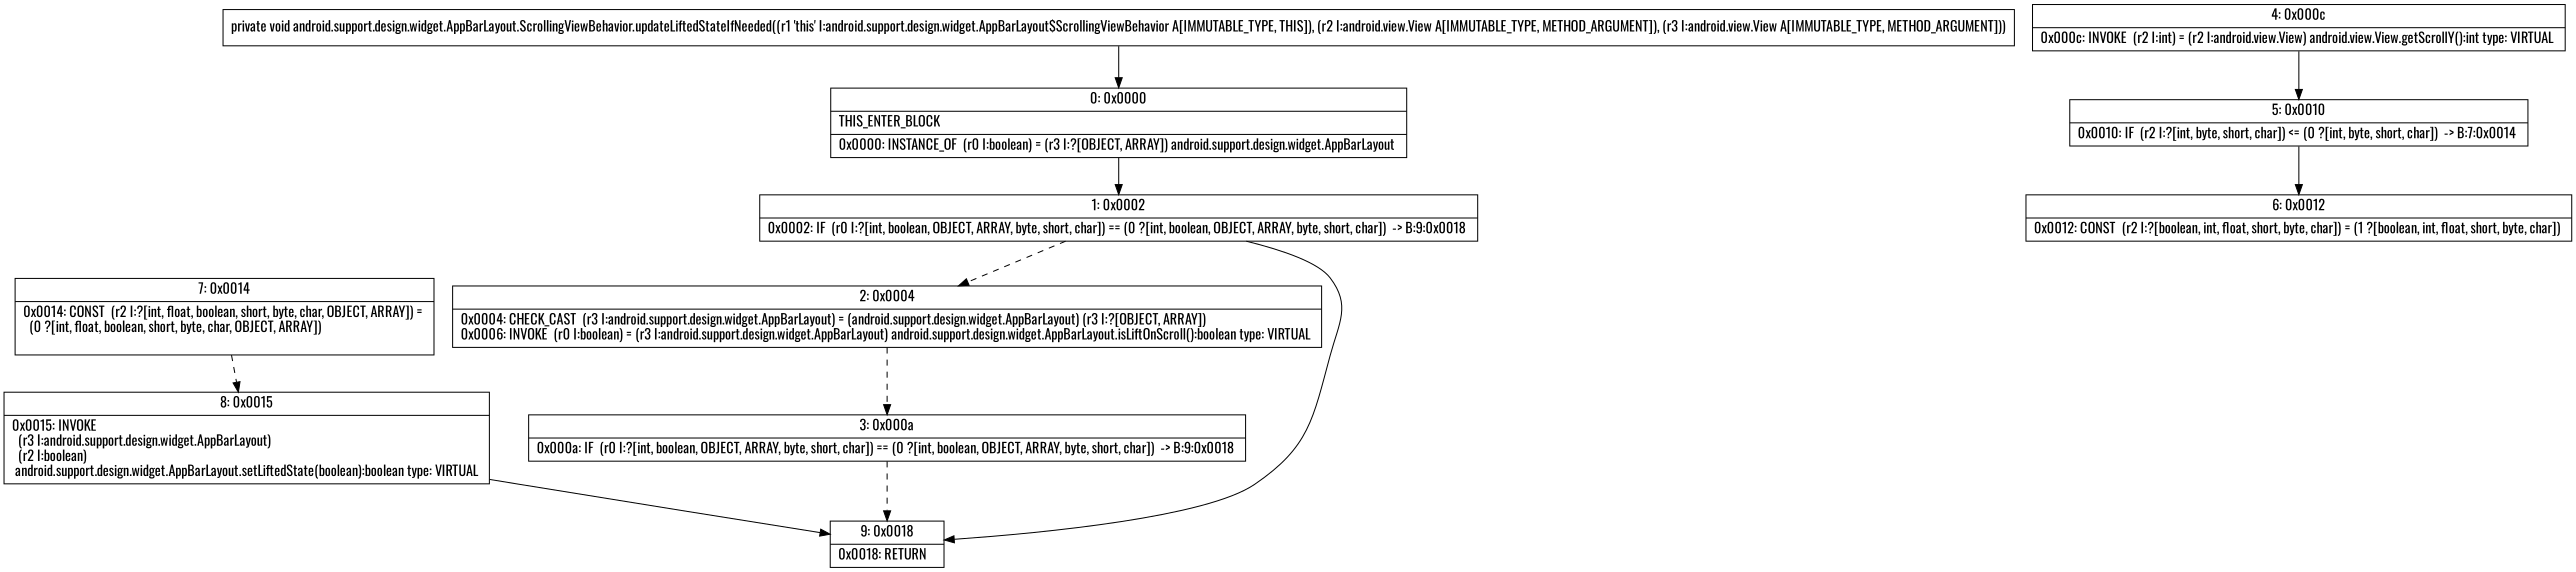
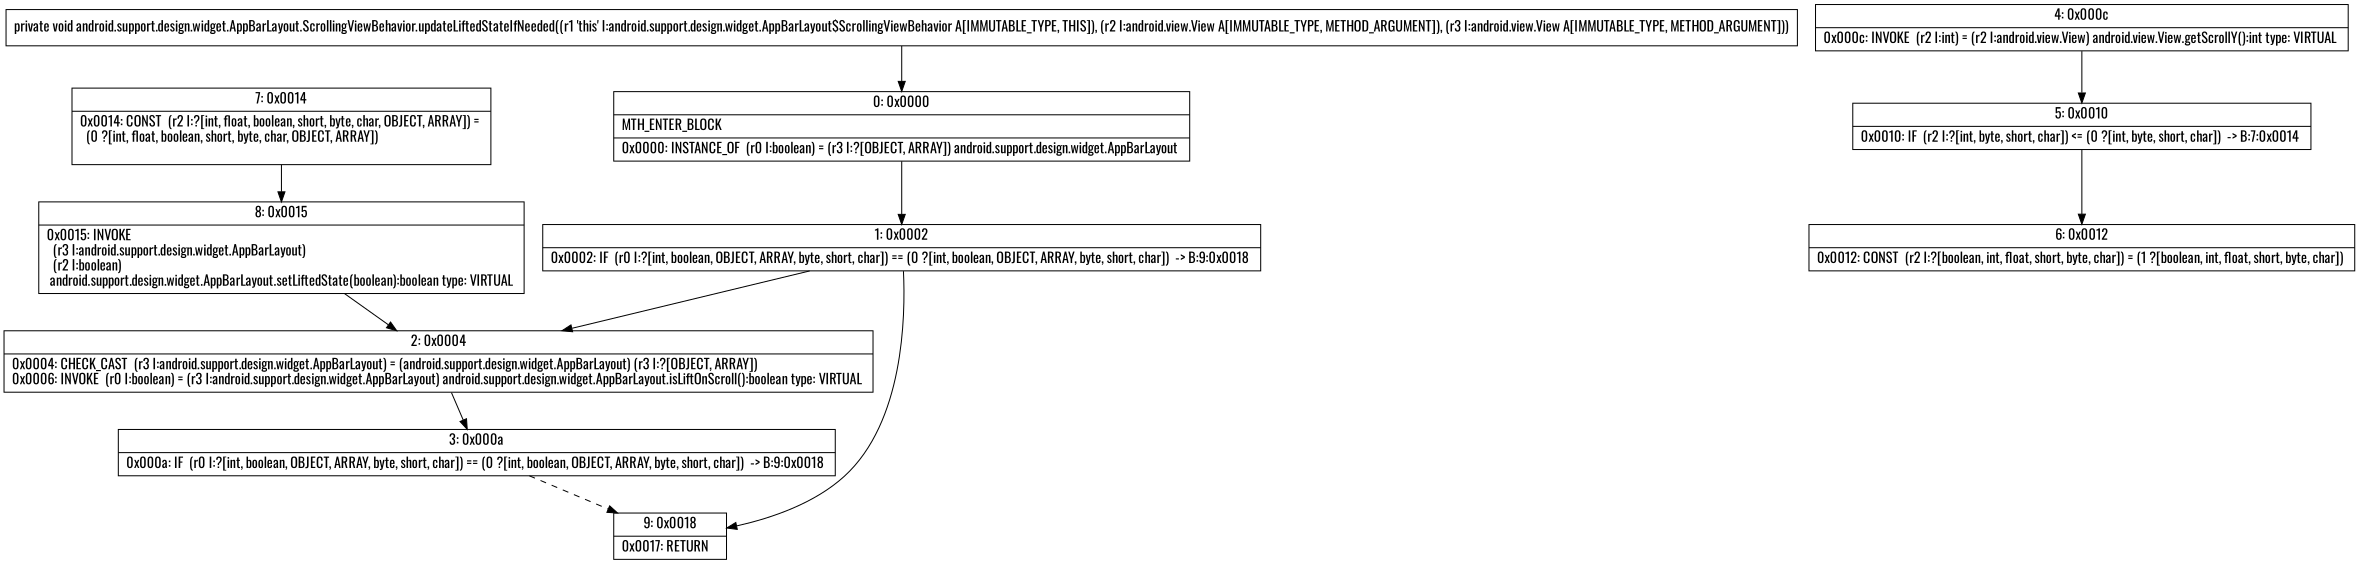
(890, 122) -> (672, 126)
(1017, 262) -> (691, 300)
(234, 369) -> (281, 178)
(887, 376) -> (457, 406)
(655, 506) -> (366, 309)
(887, 555) -> (670, 547)
